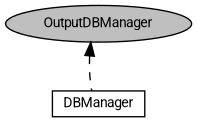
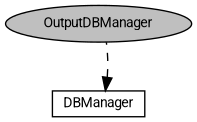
(90, 73) -> (108, 60)
